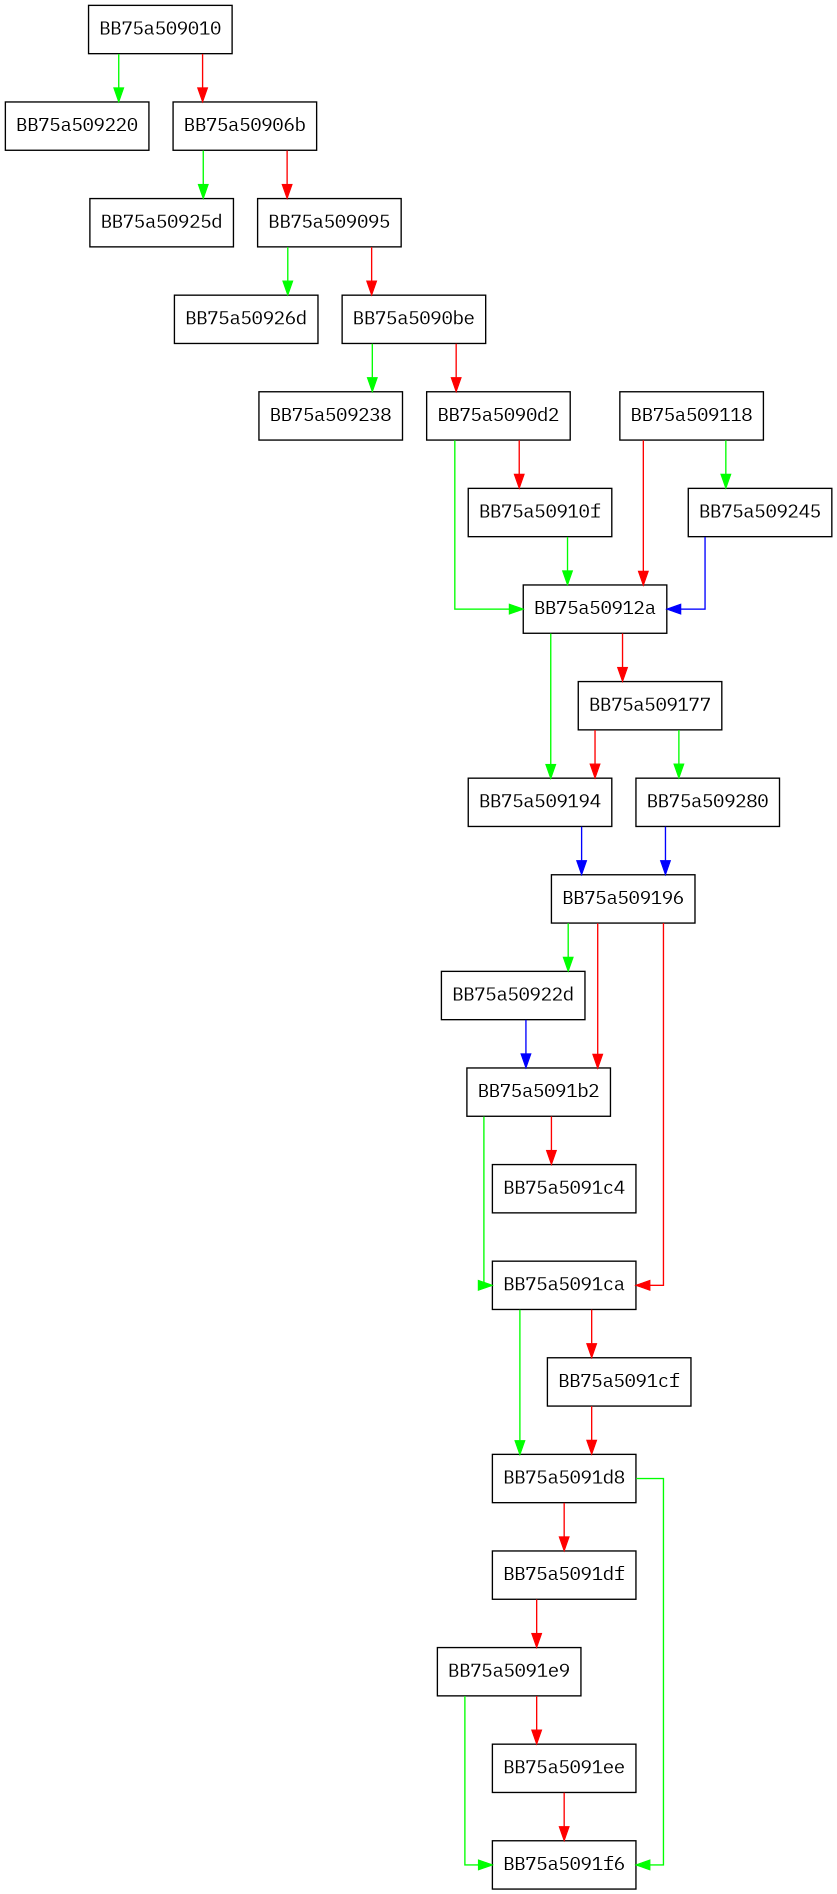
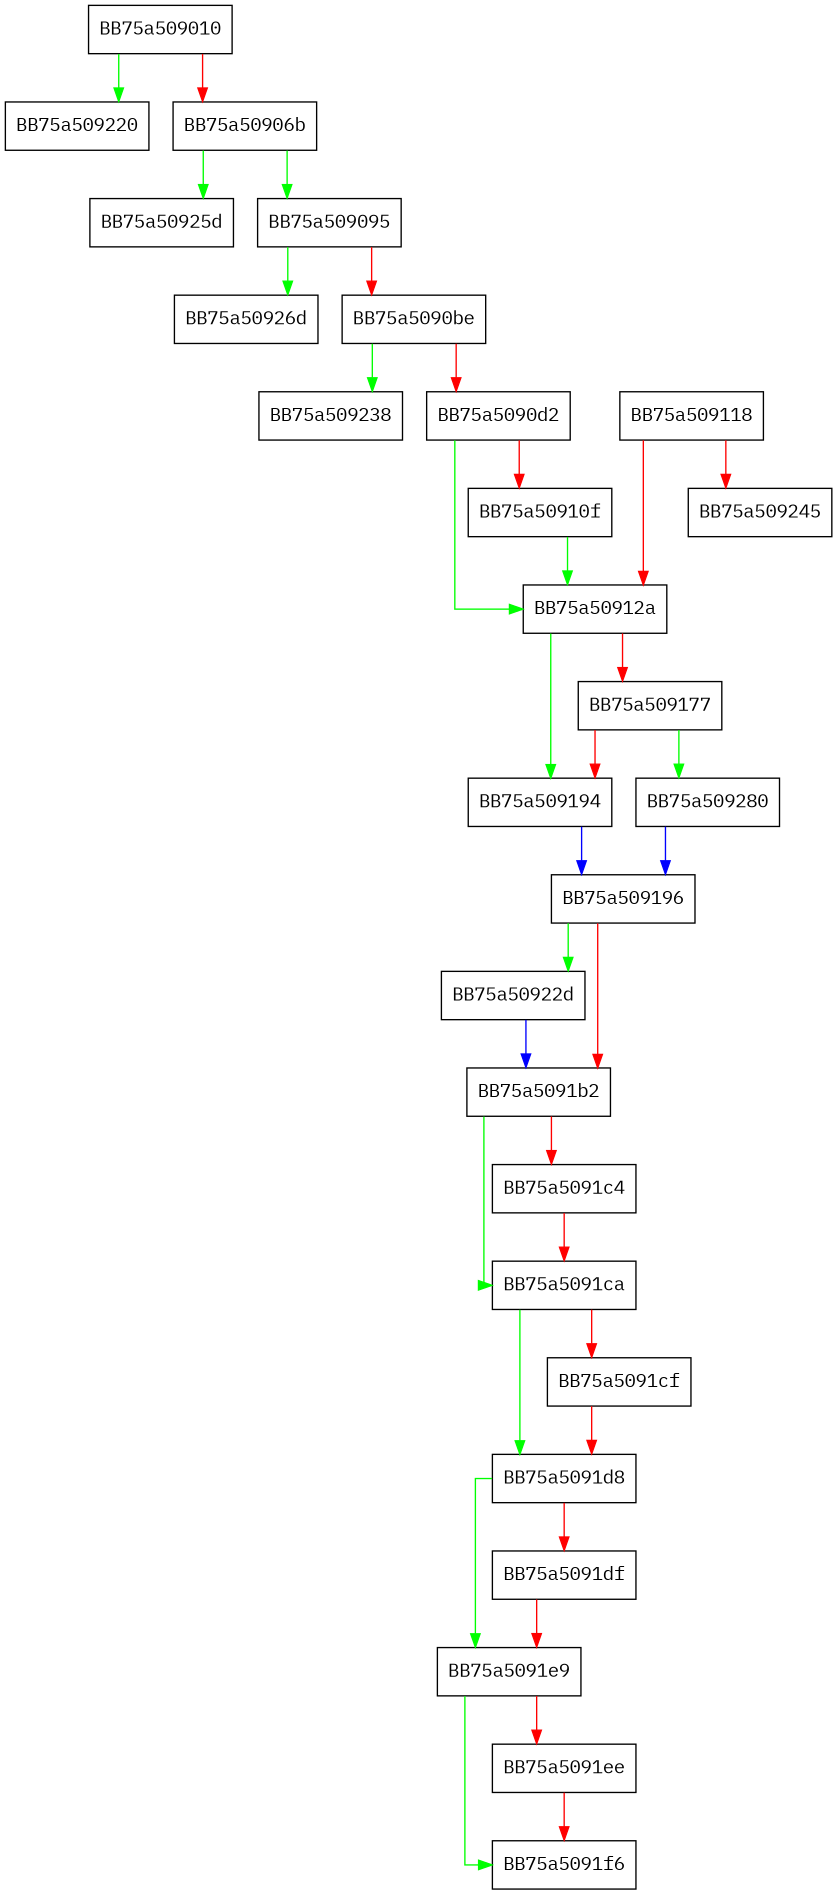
(287, 168) -> (287, 168)
(726, 457) -> (726, 457)
(705, 585) -> none
(663, 1111) -> (564, 1230)
(663, 1665) -> (475, 1548)
